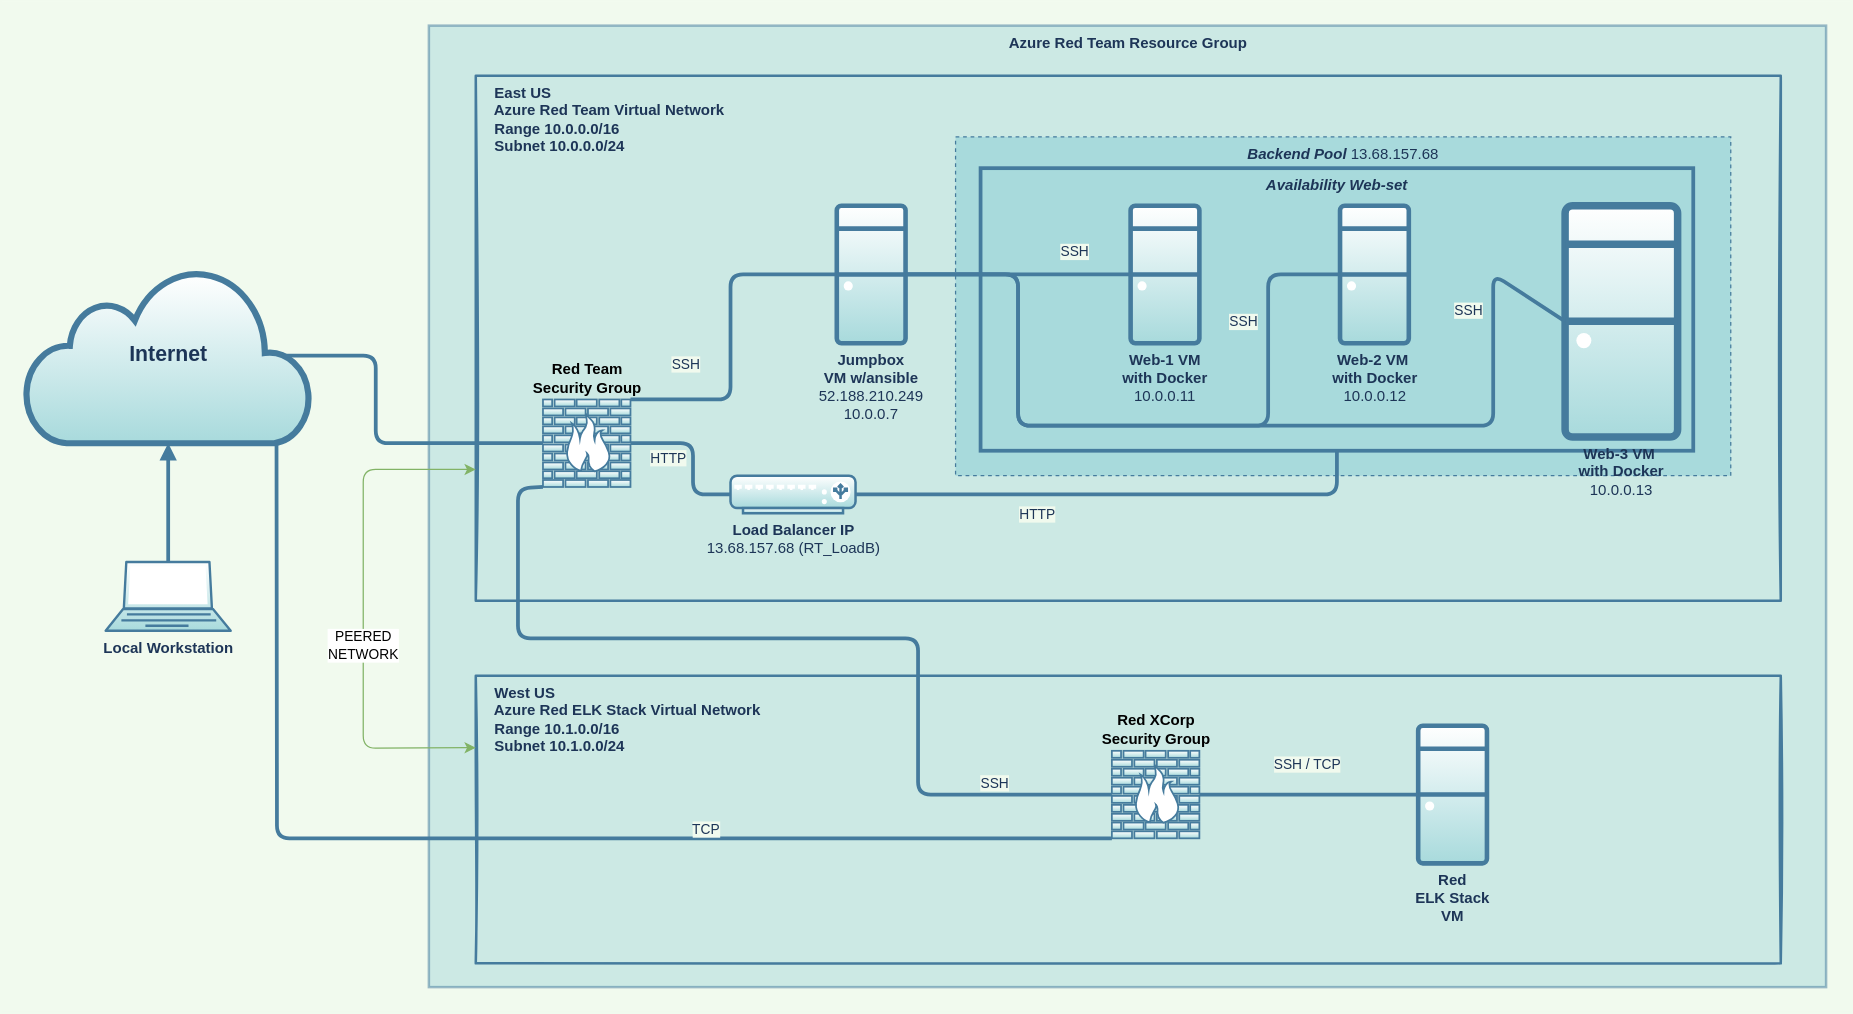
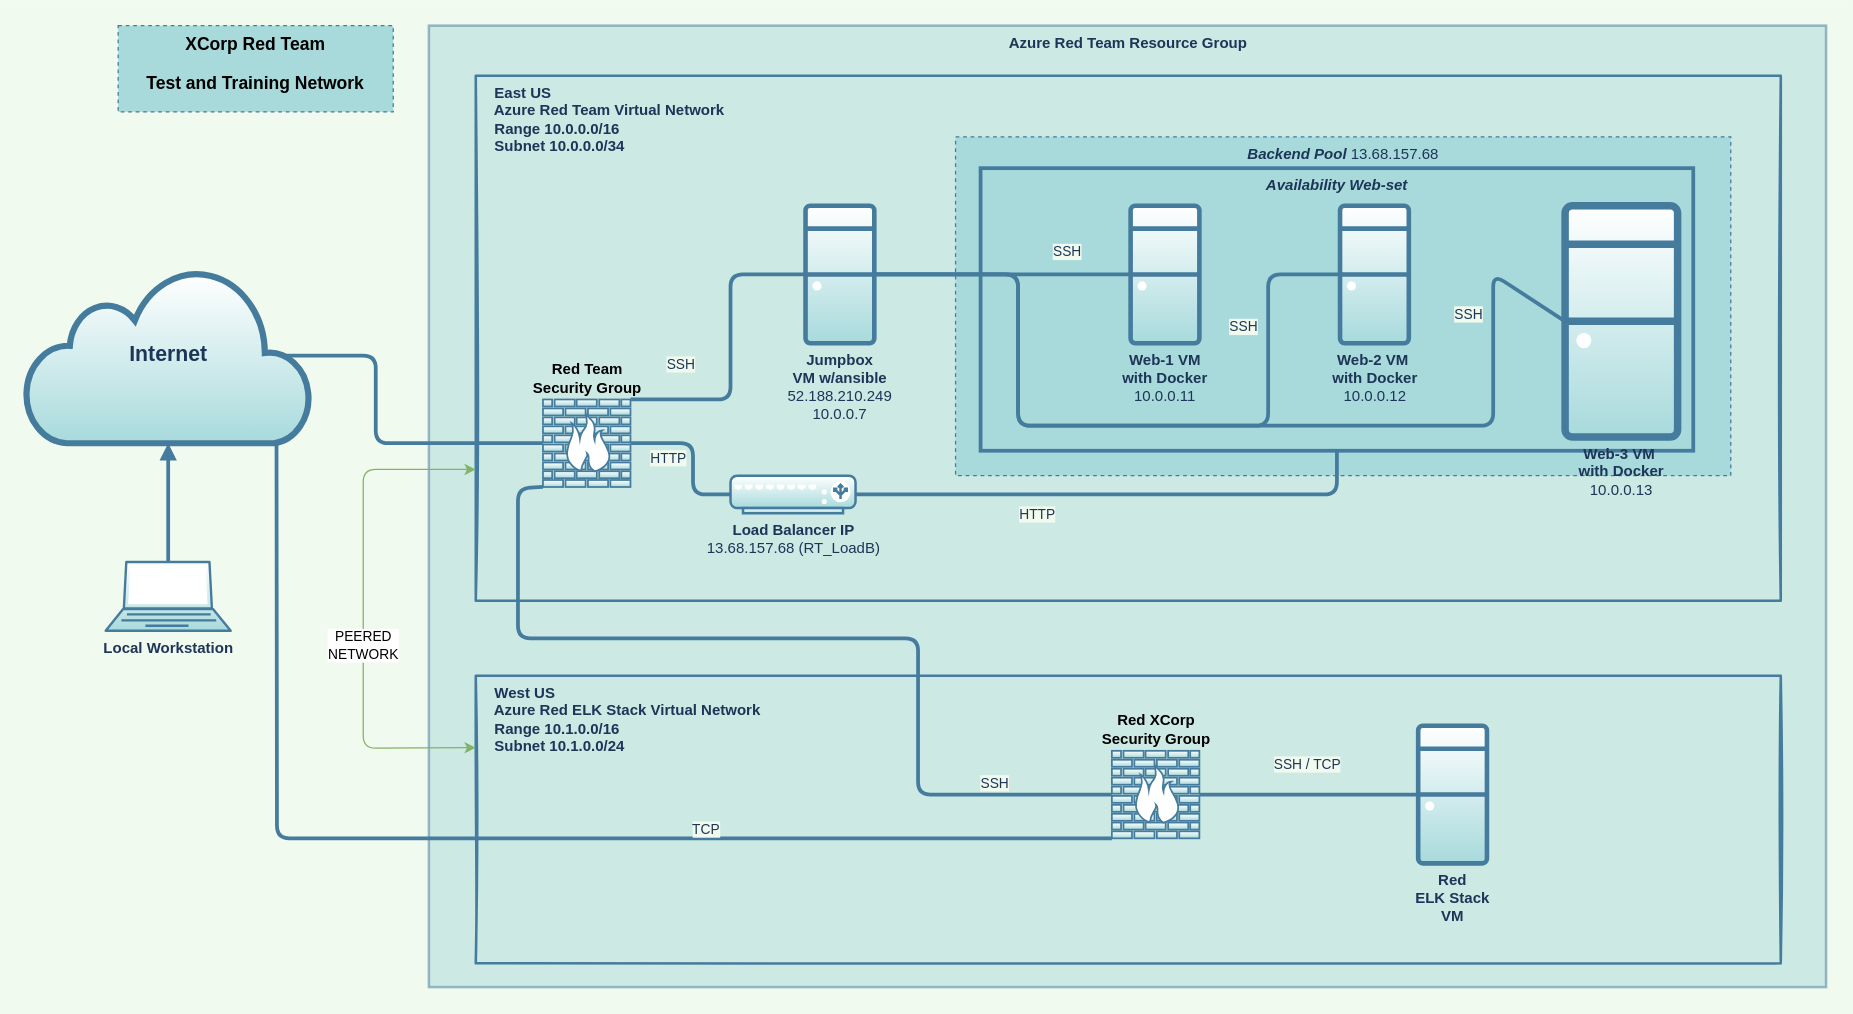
none -> (256, 69)
(592, 120) -> (592, 120)
(871, 274) -> (840, 274)
